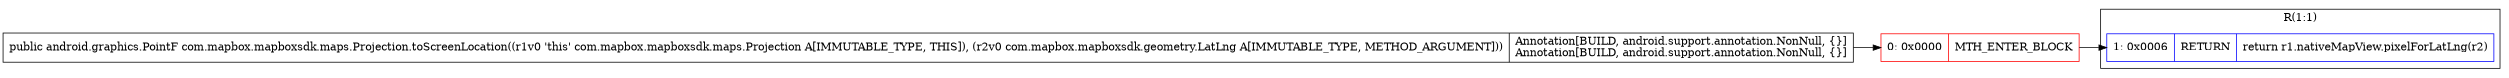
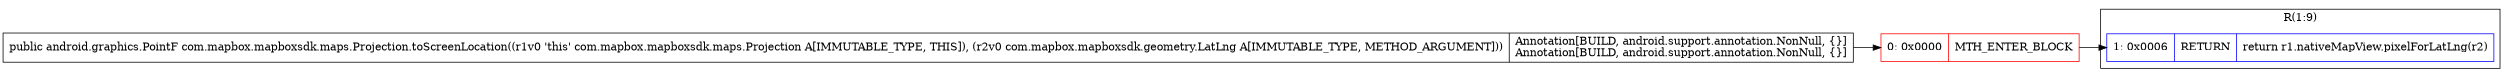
(2300, 18) -> (2300, 18)
